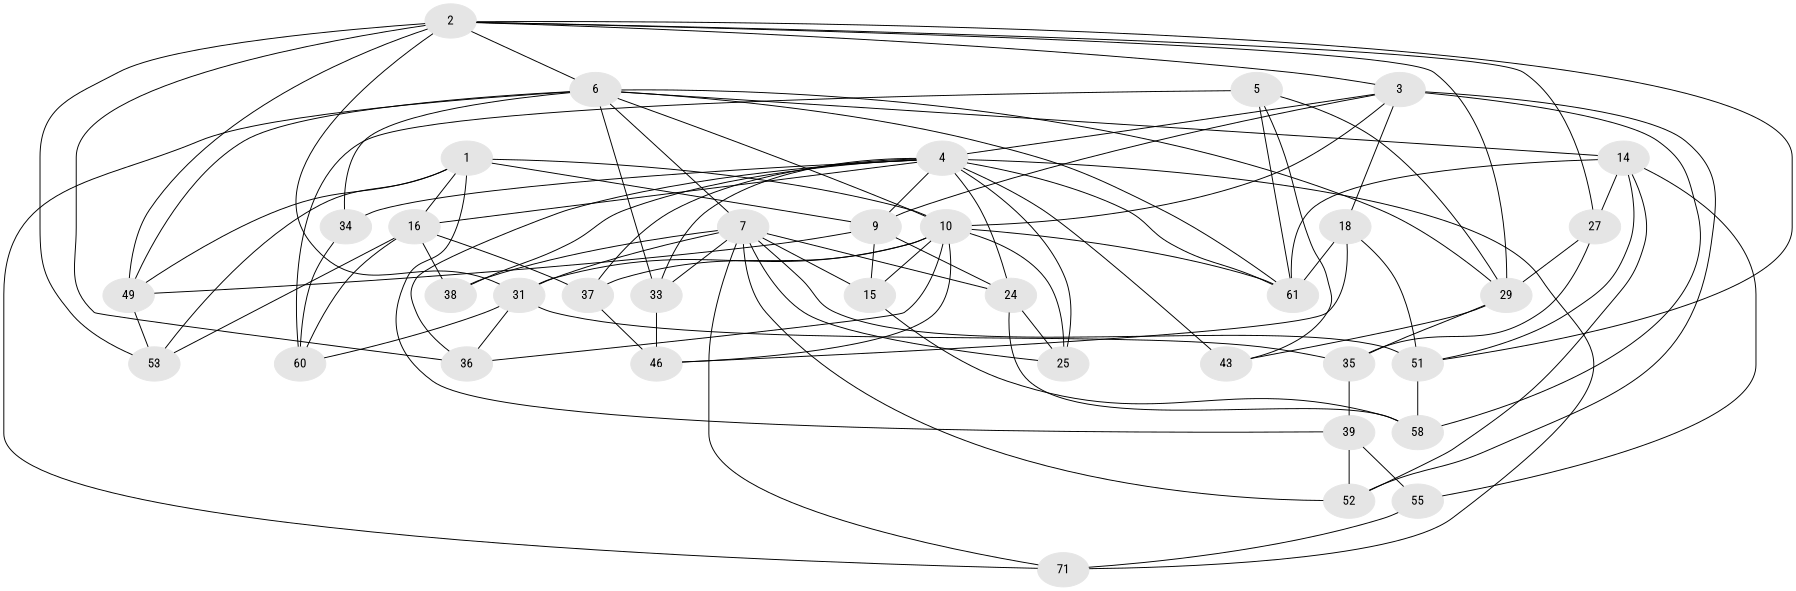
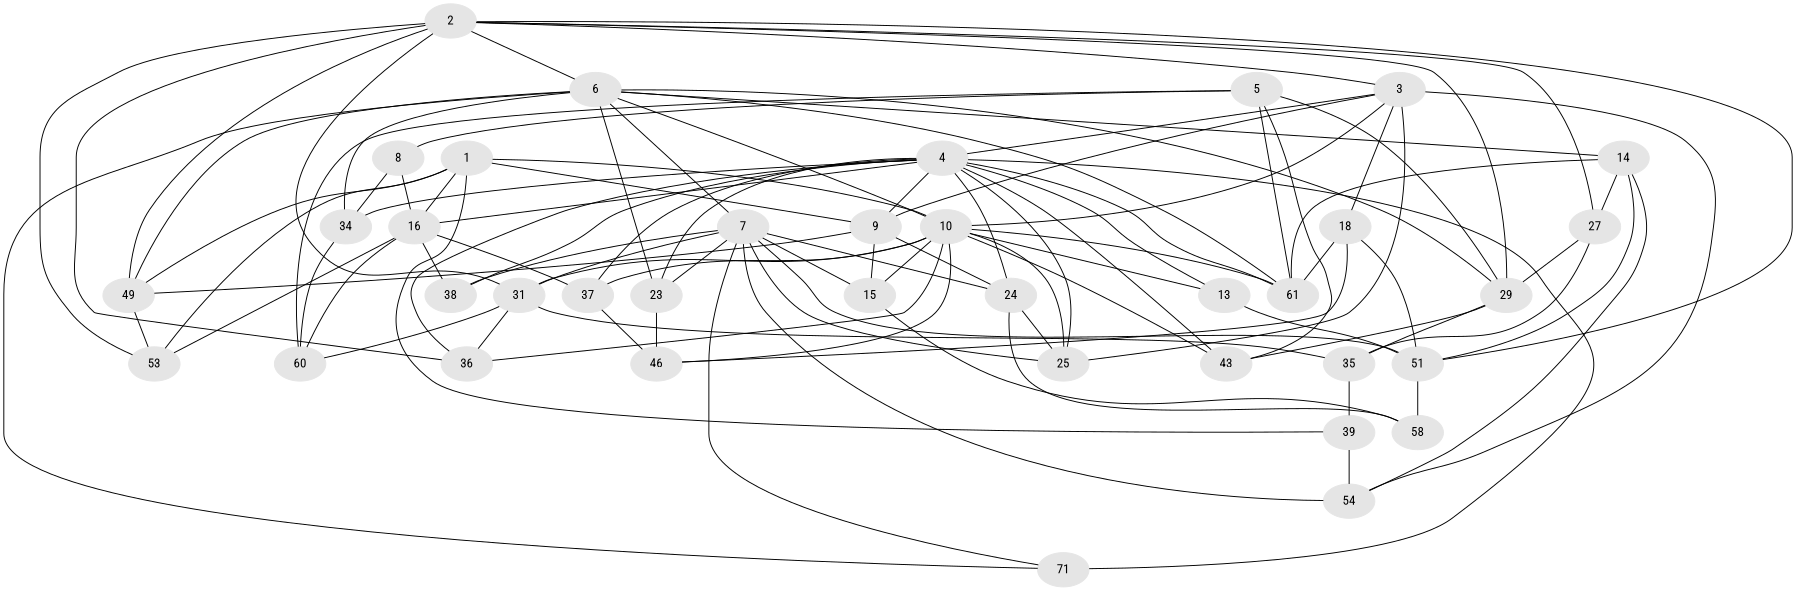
none -> (398, 158)
(1698, 233) -> (1340, 317)
none -> (1090, 290)
(656, 295) -> (656, 295)
none -> (1224, 295)
(1349, 501) -> (1349, 501)
(1418, 501) -> none
